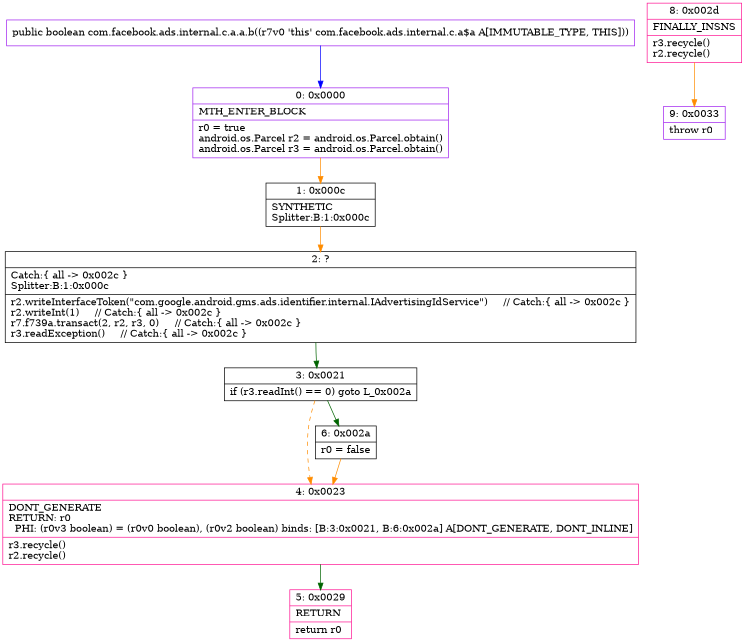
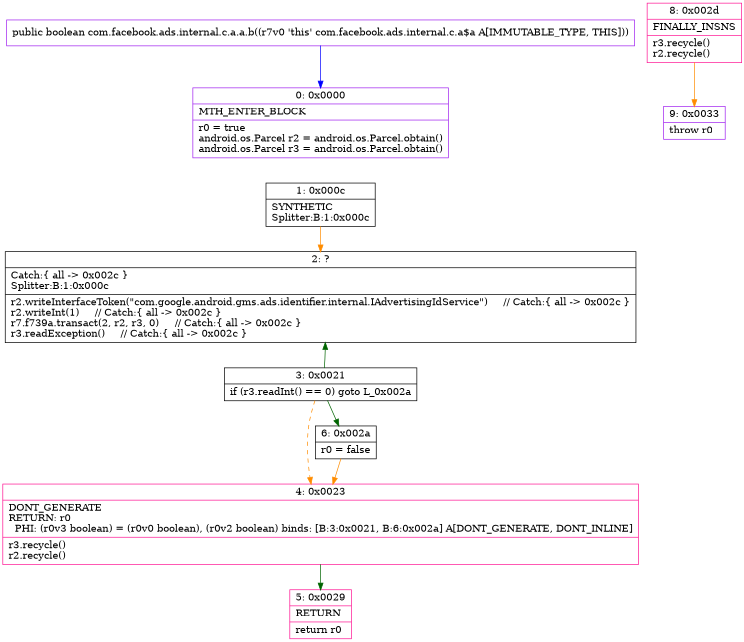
(321, 167) -> none
(316, 352) -> (325, 359)
